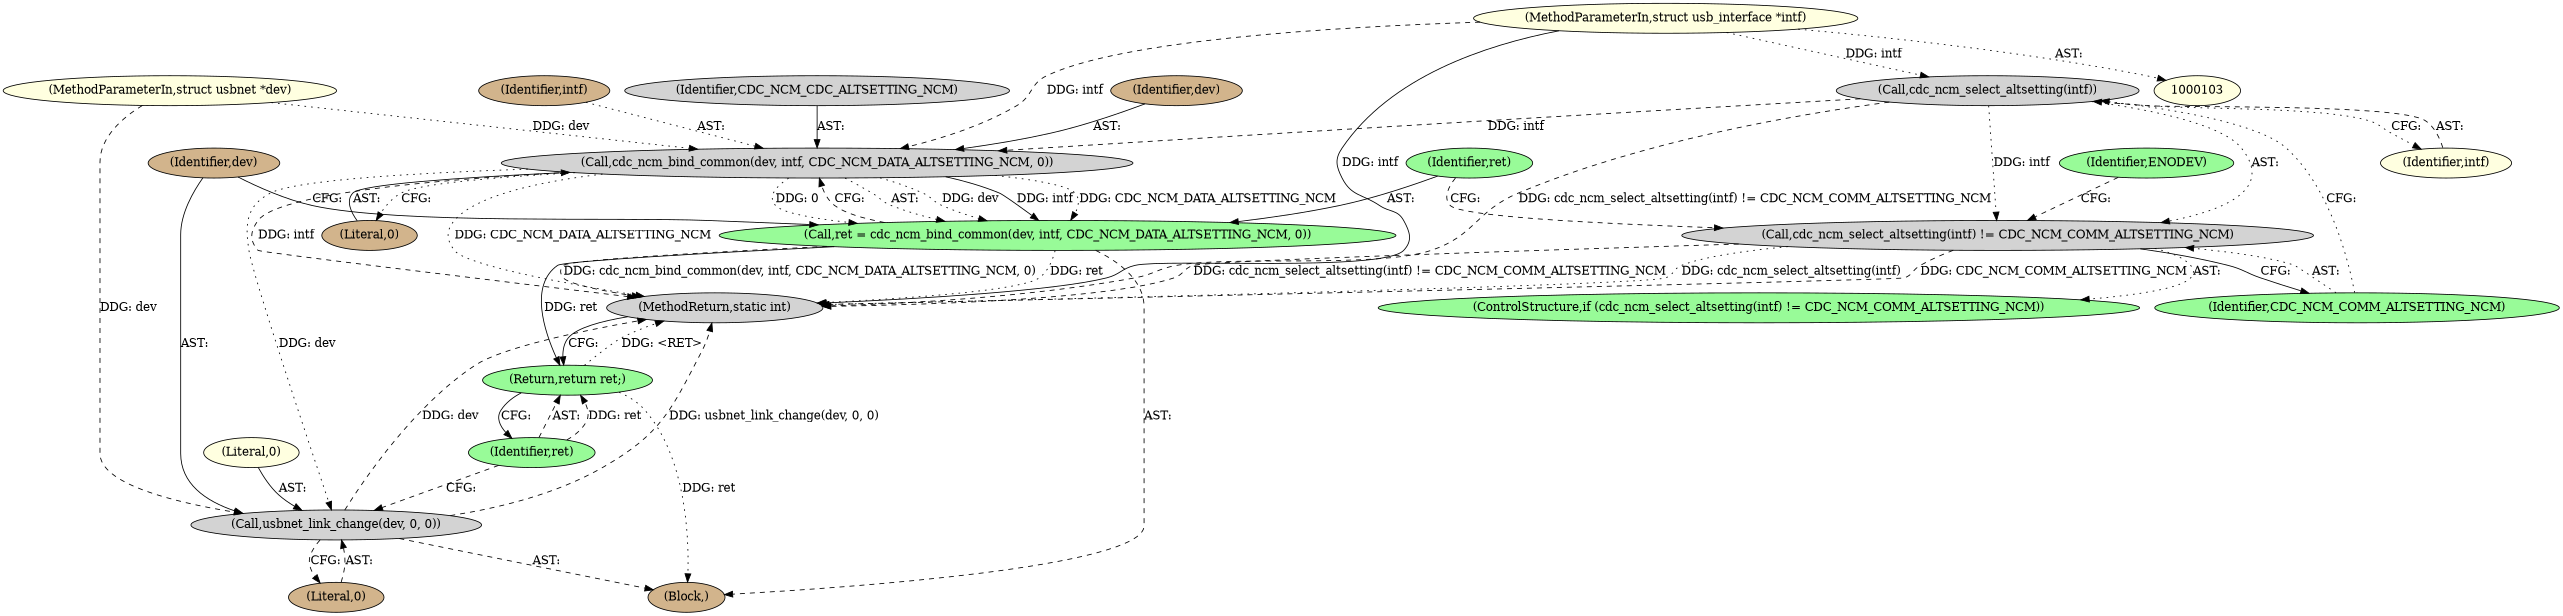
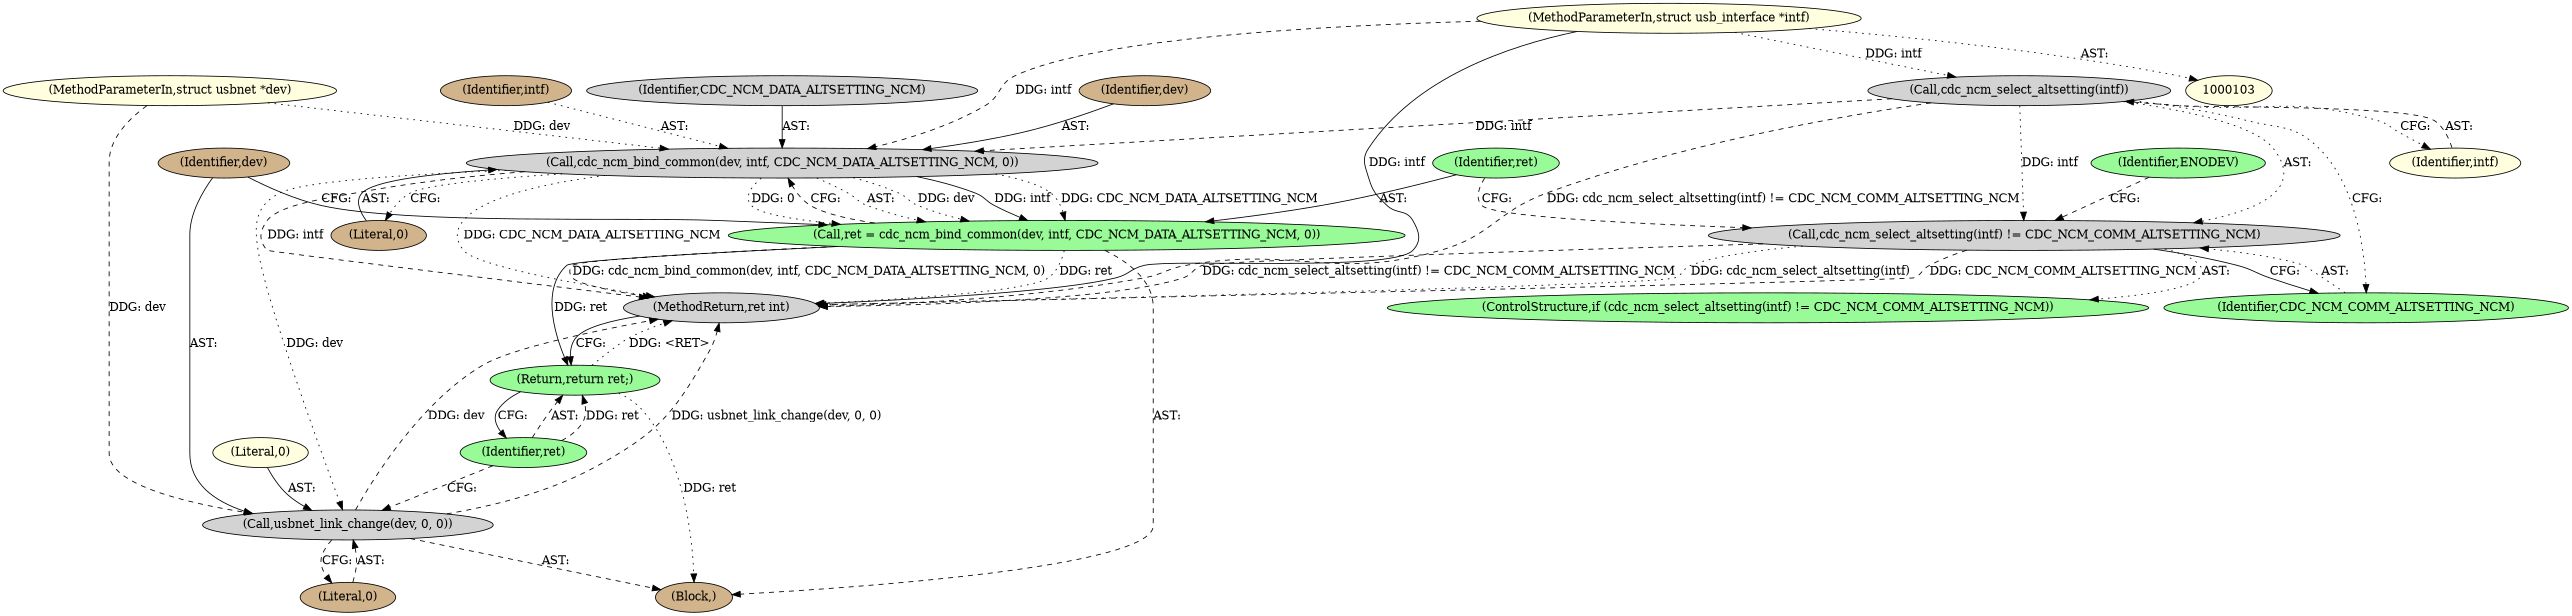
(817, 91) -> (782, 91)
(2277, 142) -> (2300, 134)
(715, 308) -> (721, 308)
